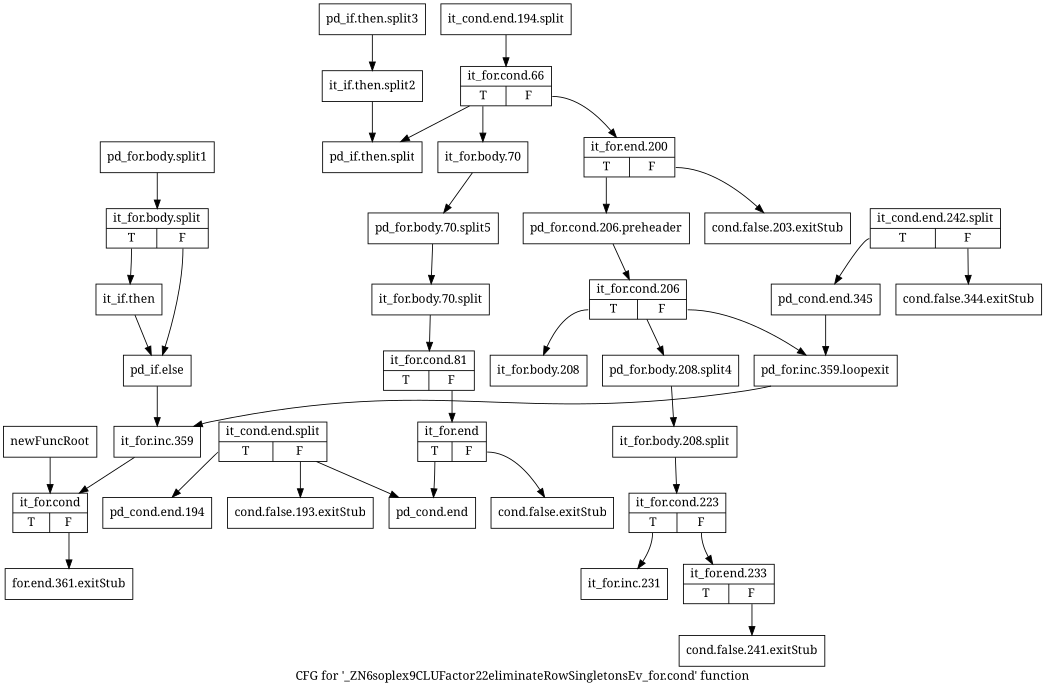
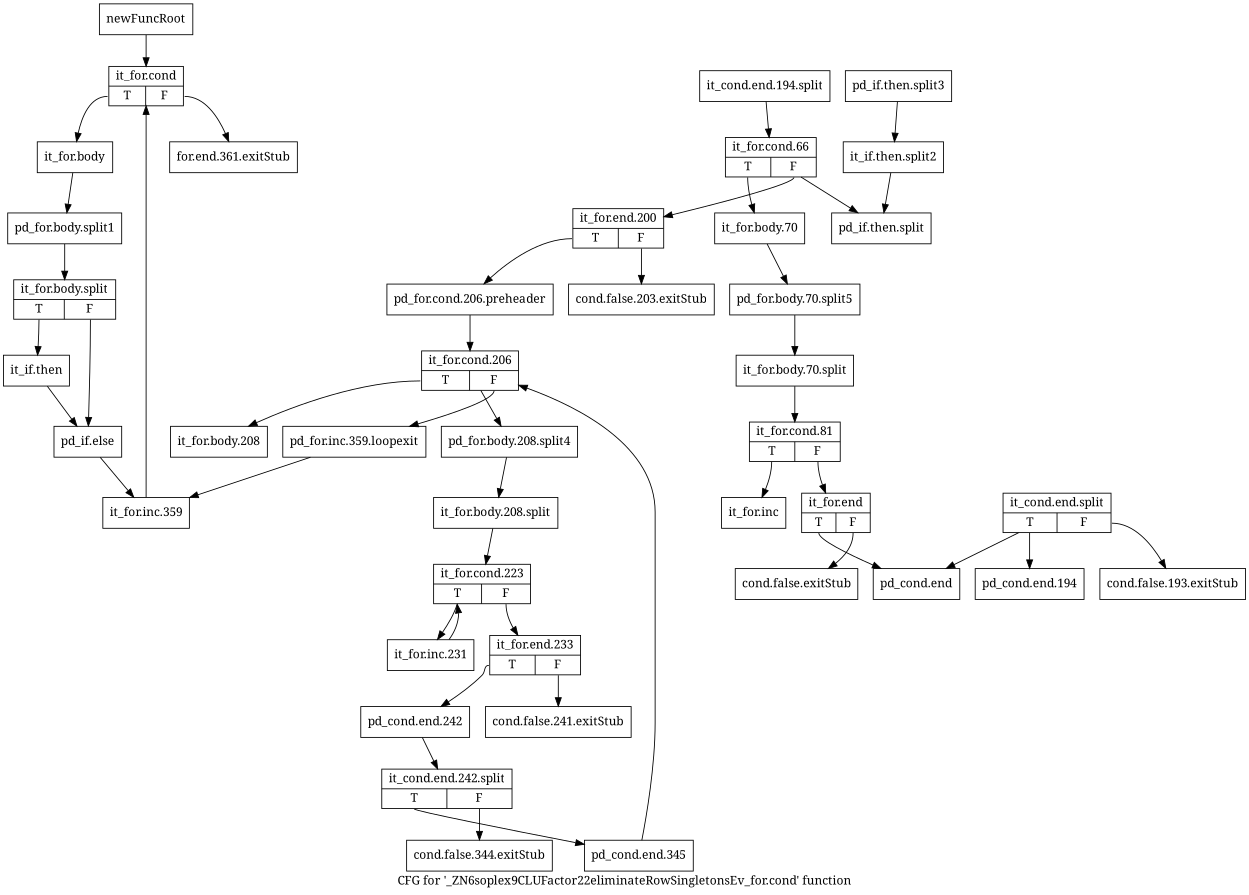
none -> (75, 157)
(826, 331) -> (655, 582)
none -> (754, 513)
none -> (456, 627)
none -> (415, 722)
